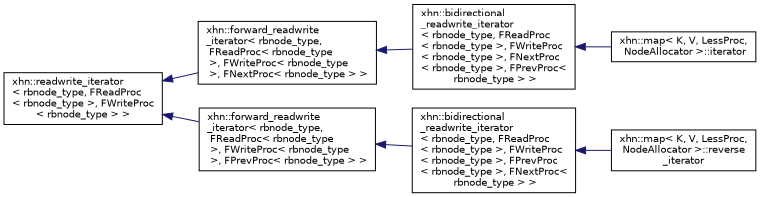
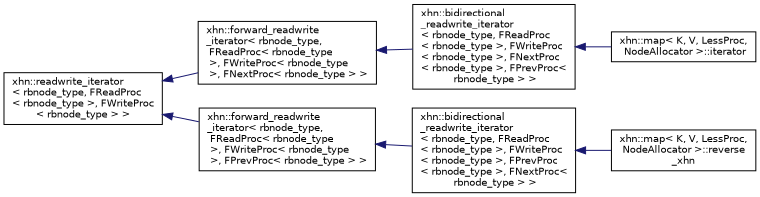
(684, 150) -> (684, 150)
